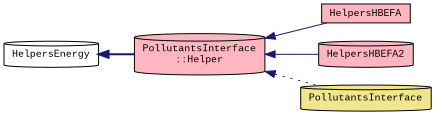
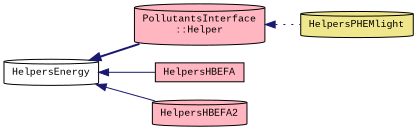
(301, 29) -> (132, 72)
(297, 54) -> (131, 94)
(366, 98) -> (357, 25)
